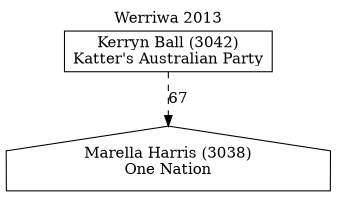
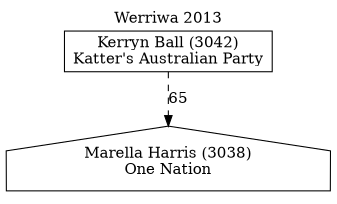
(179, 99) -> (179, 99)
